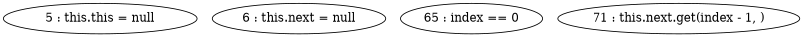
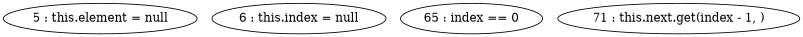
(100, 19) -> (100, 19)
(299, 19) -> (299, 19)
